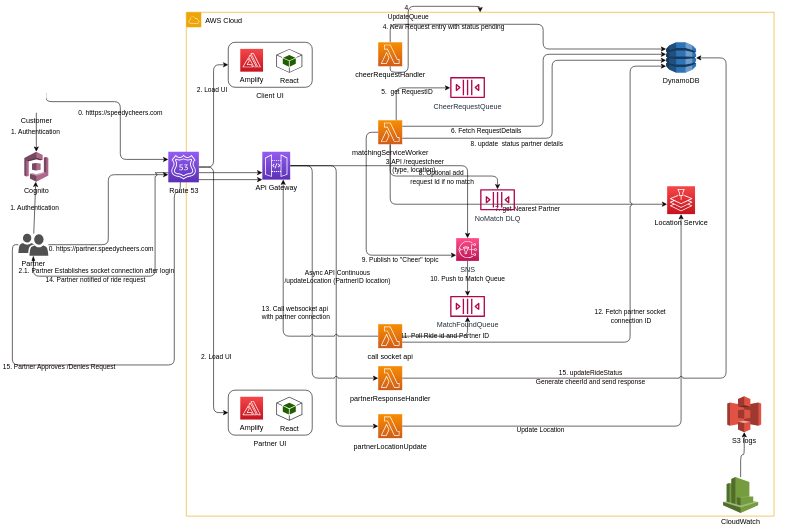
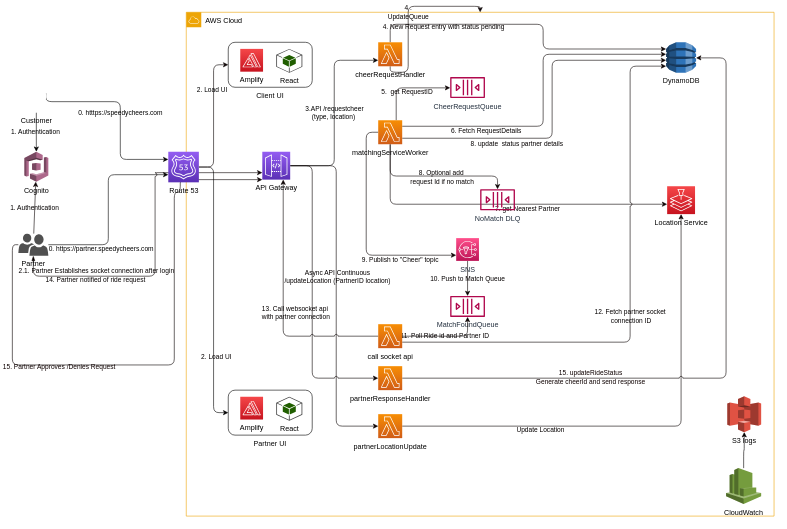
(468, 201) -> (334, 113)
(741, 495) -> (744, 486)
